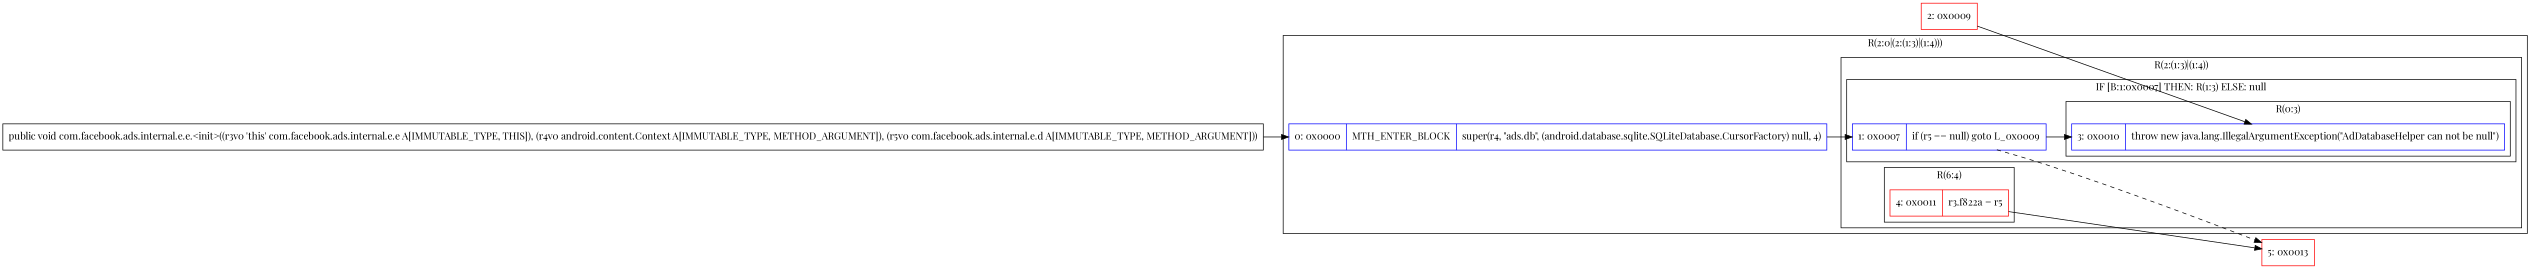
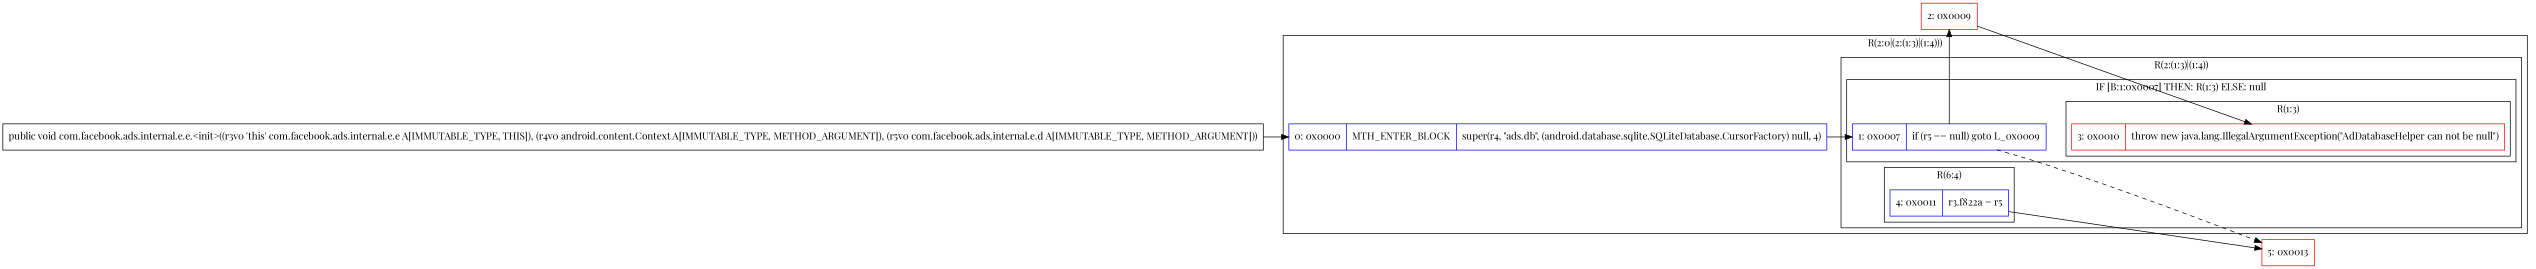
(2288, 110) -> (2288, 110)
(2055, 137) -> (1949, 85)
(2288, 137) -> (2288, 137)
(1949, 203) -> (1949, 203)
